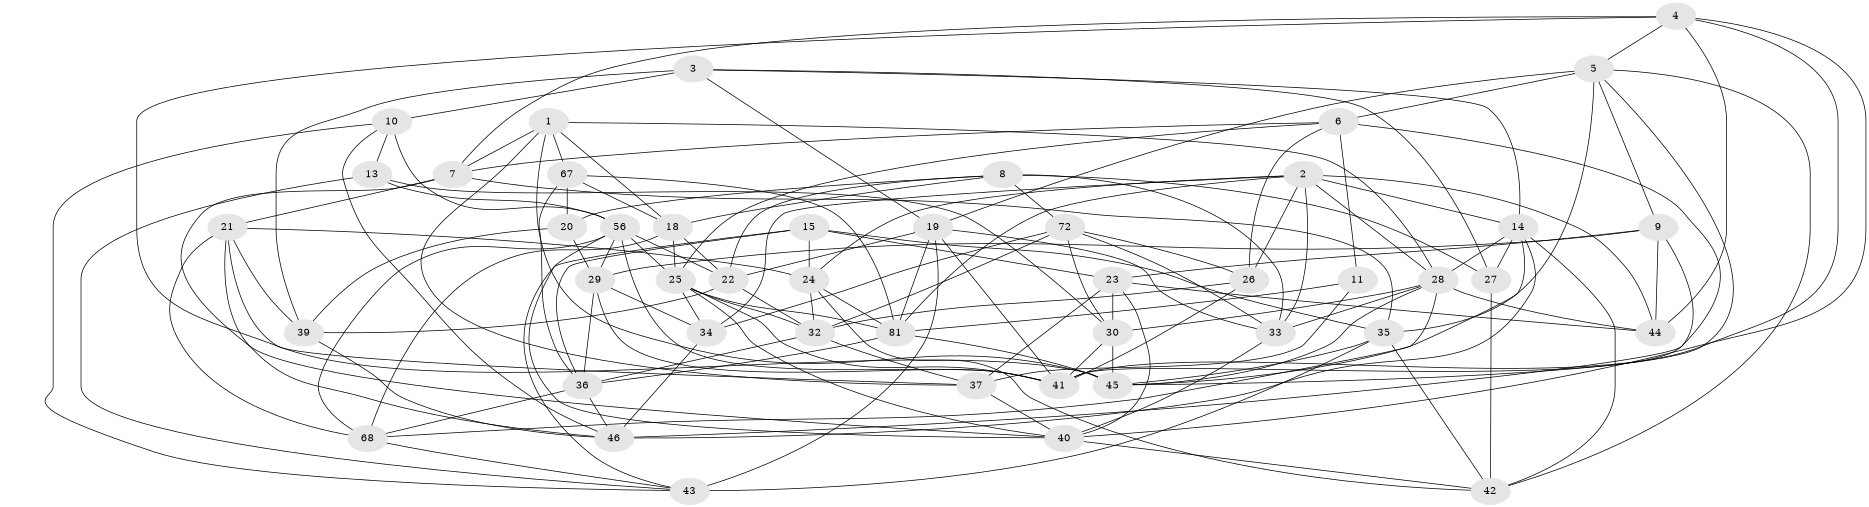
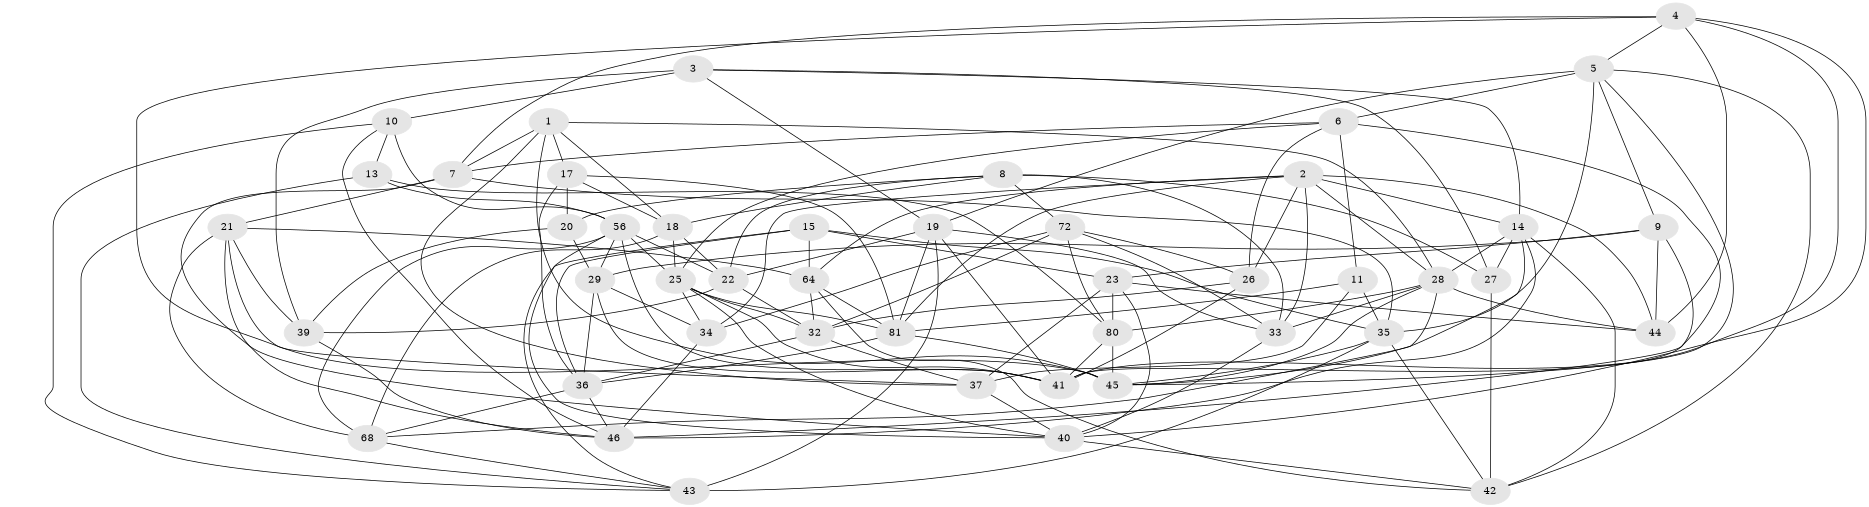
(567, 175) -> (567, 175)
(809, 280) -> (809, 280)
none -> (1371, 307)
(1113, 333) -> (1113, 333)
